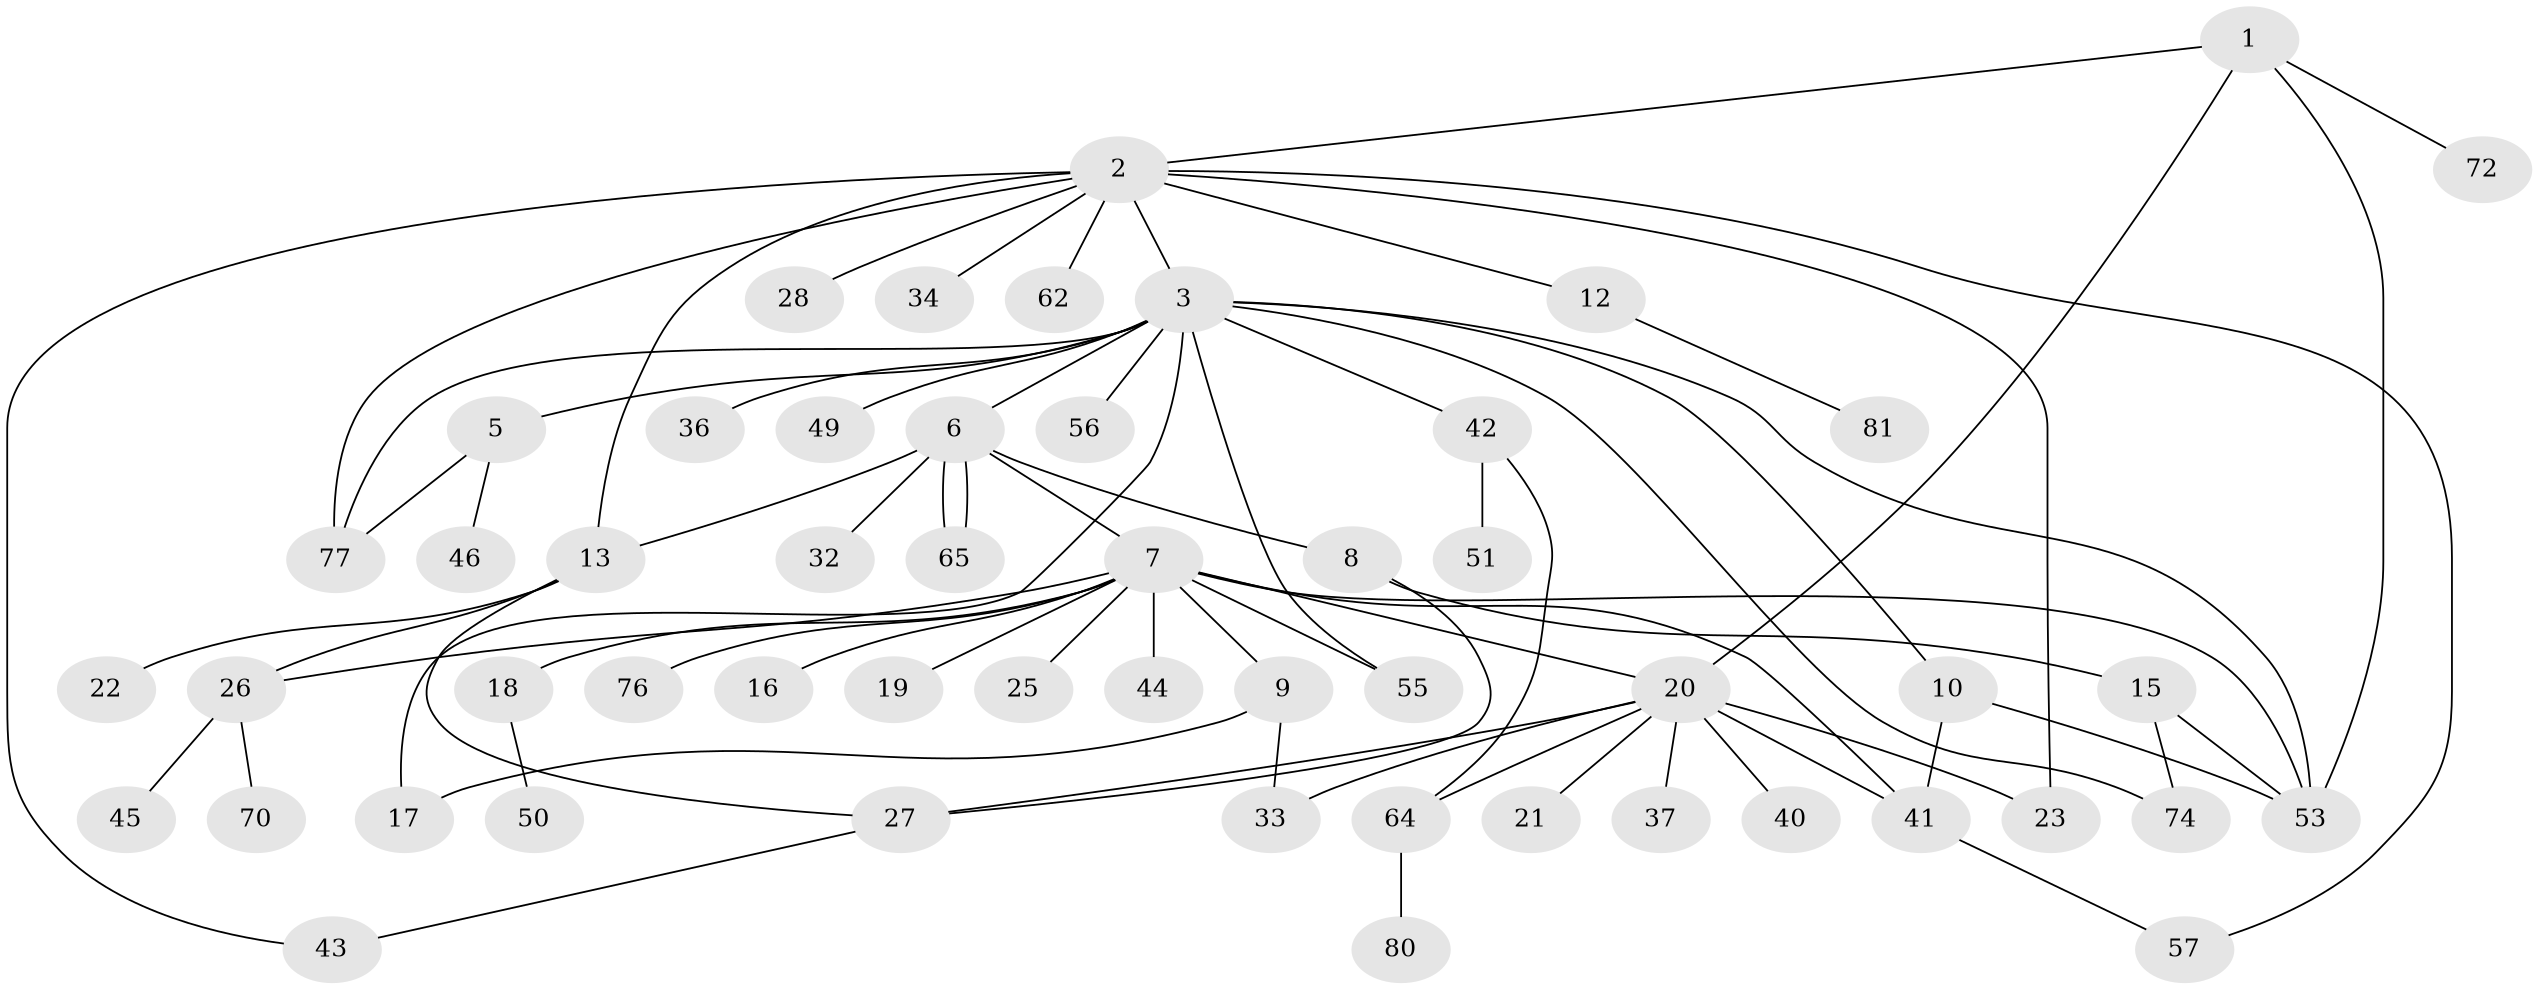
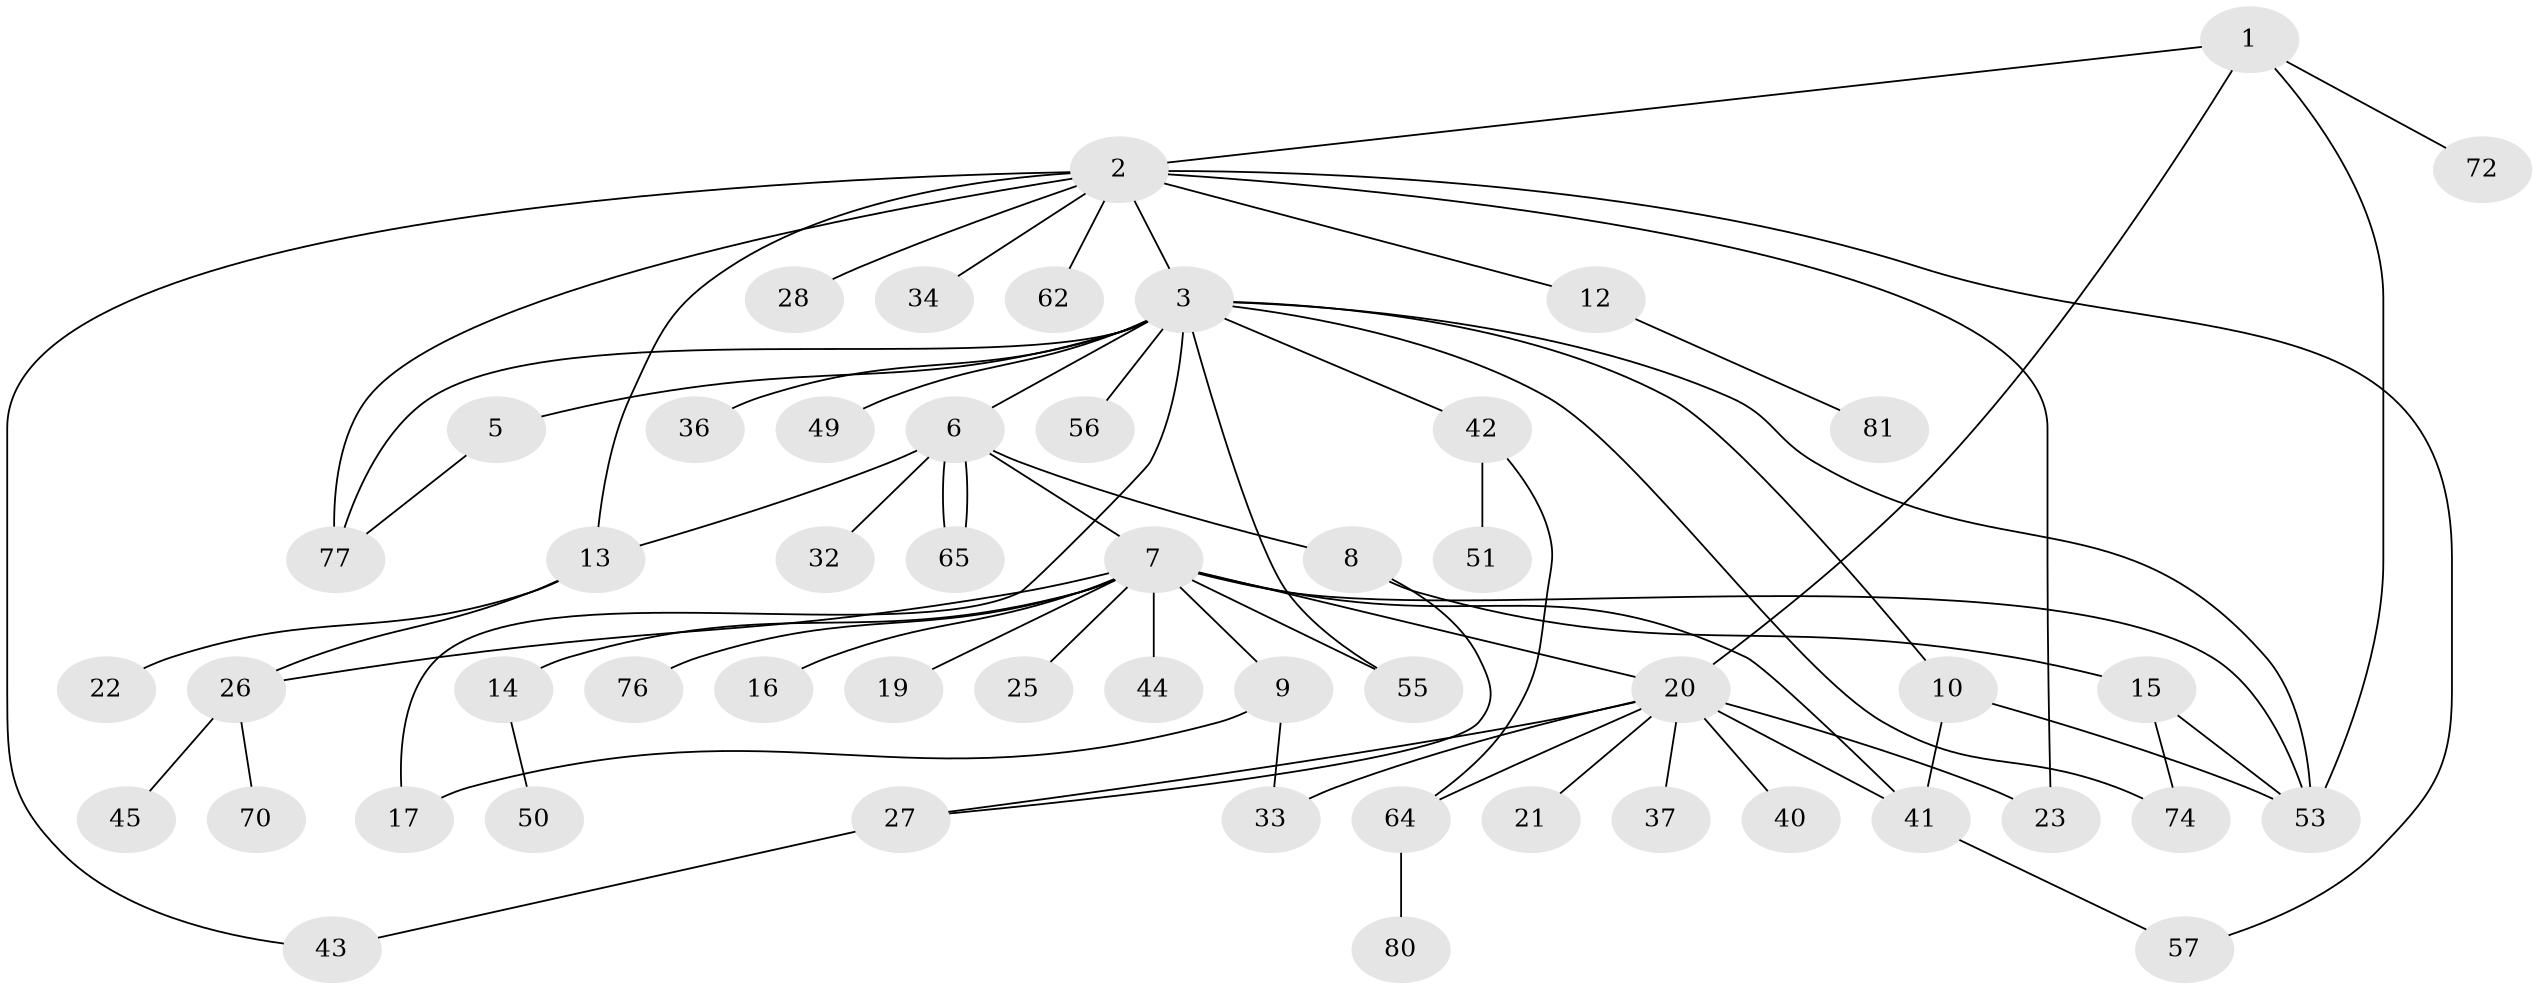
(466, 560) -> none
(504, 690) -> (504, 690)
(504, 760) -> none
